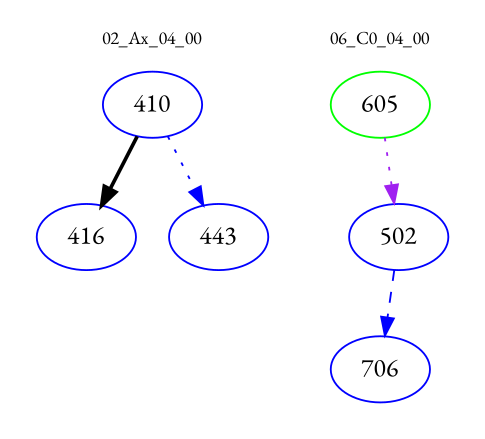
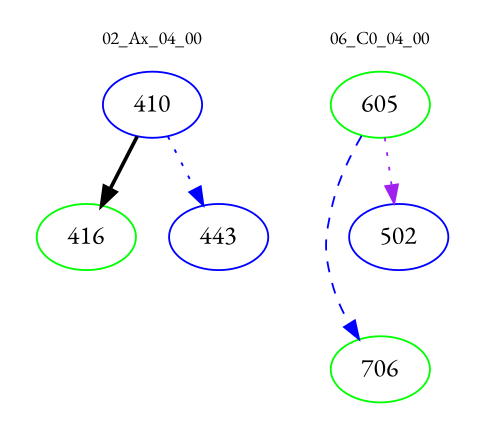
(86, 237) -> (86, 237)
(391, 294) -> (328, 228)
(380, 369) -> (380, 369)
